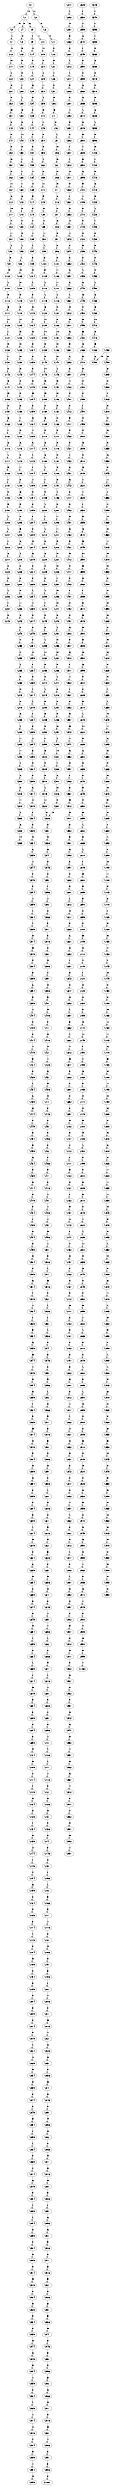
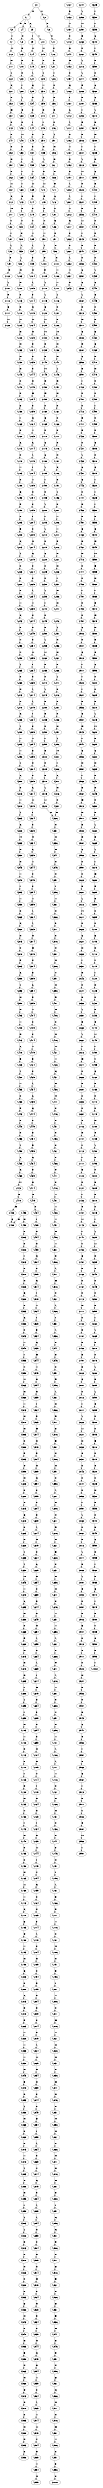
(7, 331) -> none
(57, 614) -> none
none -> (20, 856)
